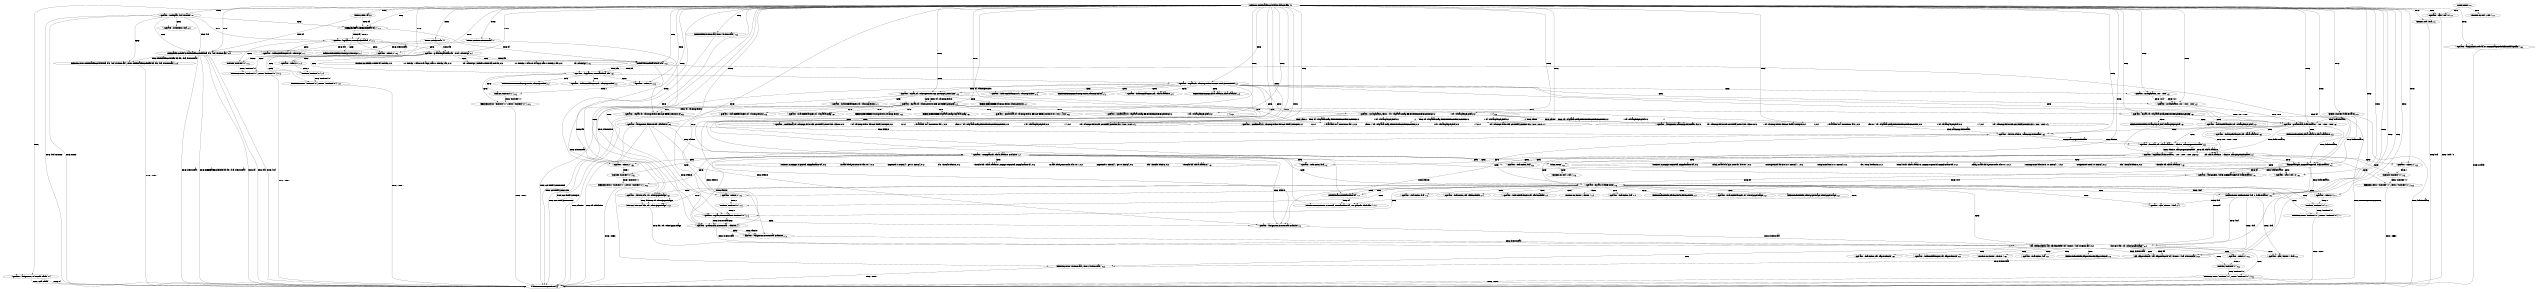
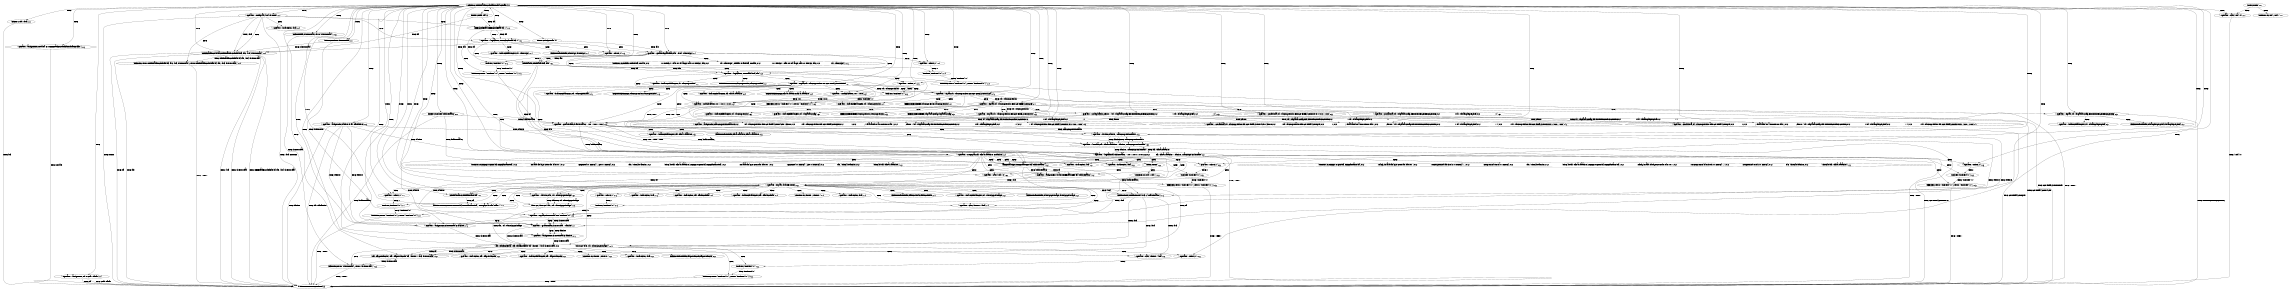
(803, 6) -> (495, 17)
